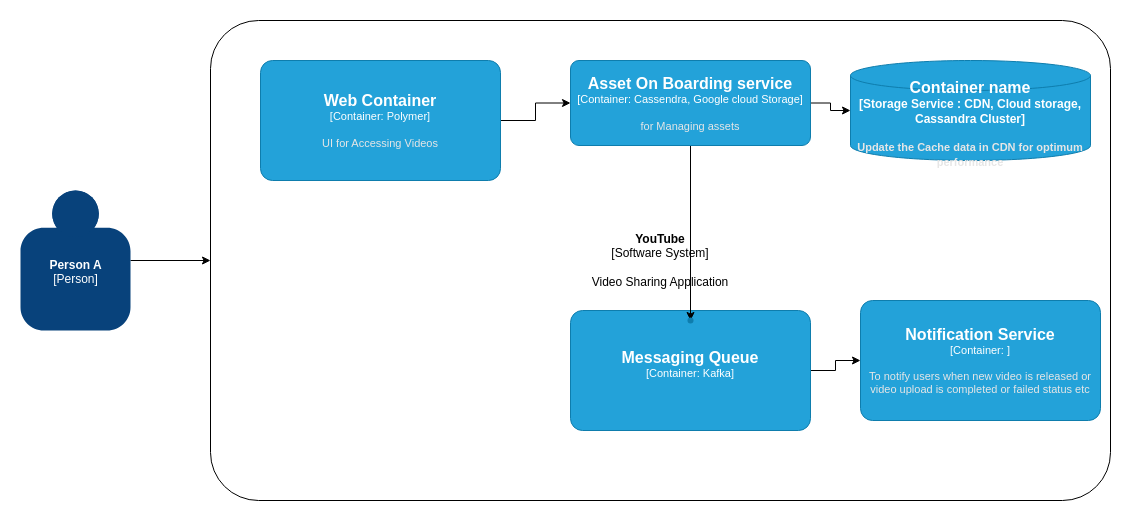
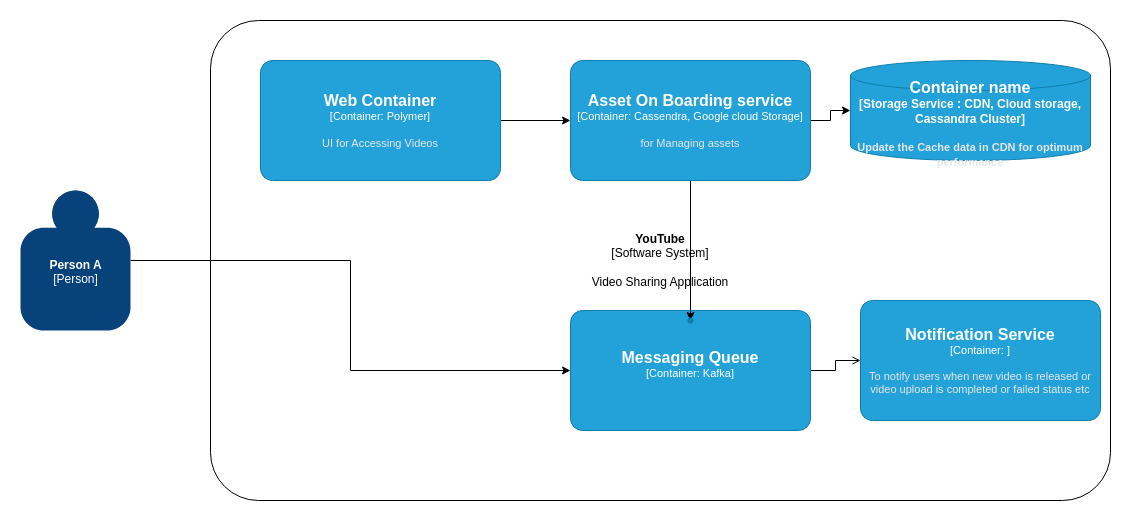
(691, 103) -> (691, 121)
(202, 261) -> (351, 348)
(852, 361) -> (854, 361)
